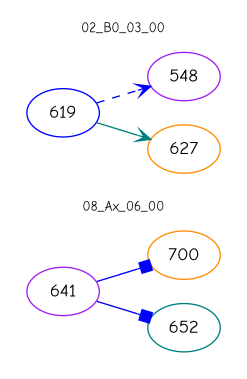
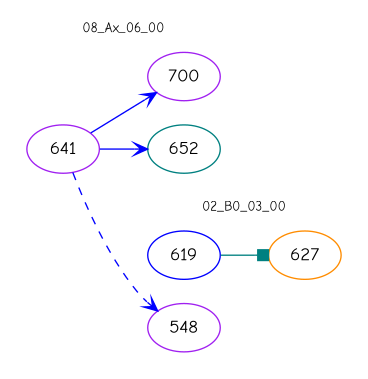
(117, 97) -> (104, 241)
(117, 129) -> (238, 255)
(184, 255) -> (184, 77)
(117, 275) -> (118, 116)
(117, 308) -> (117, 149)
